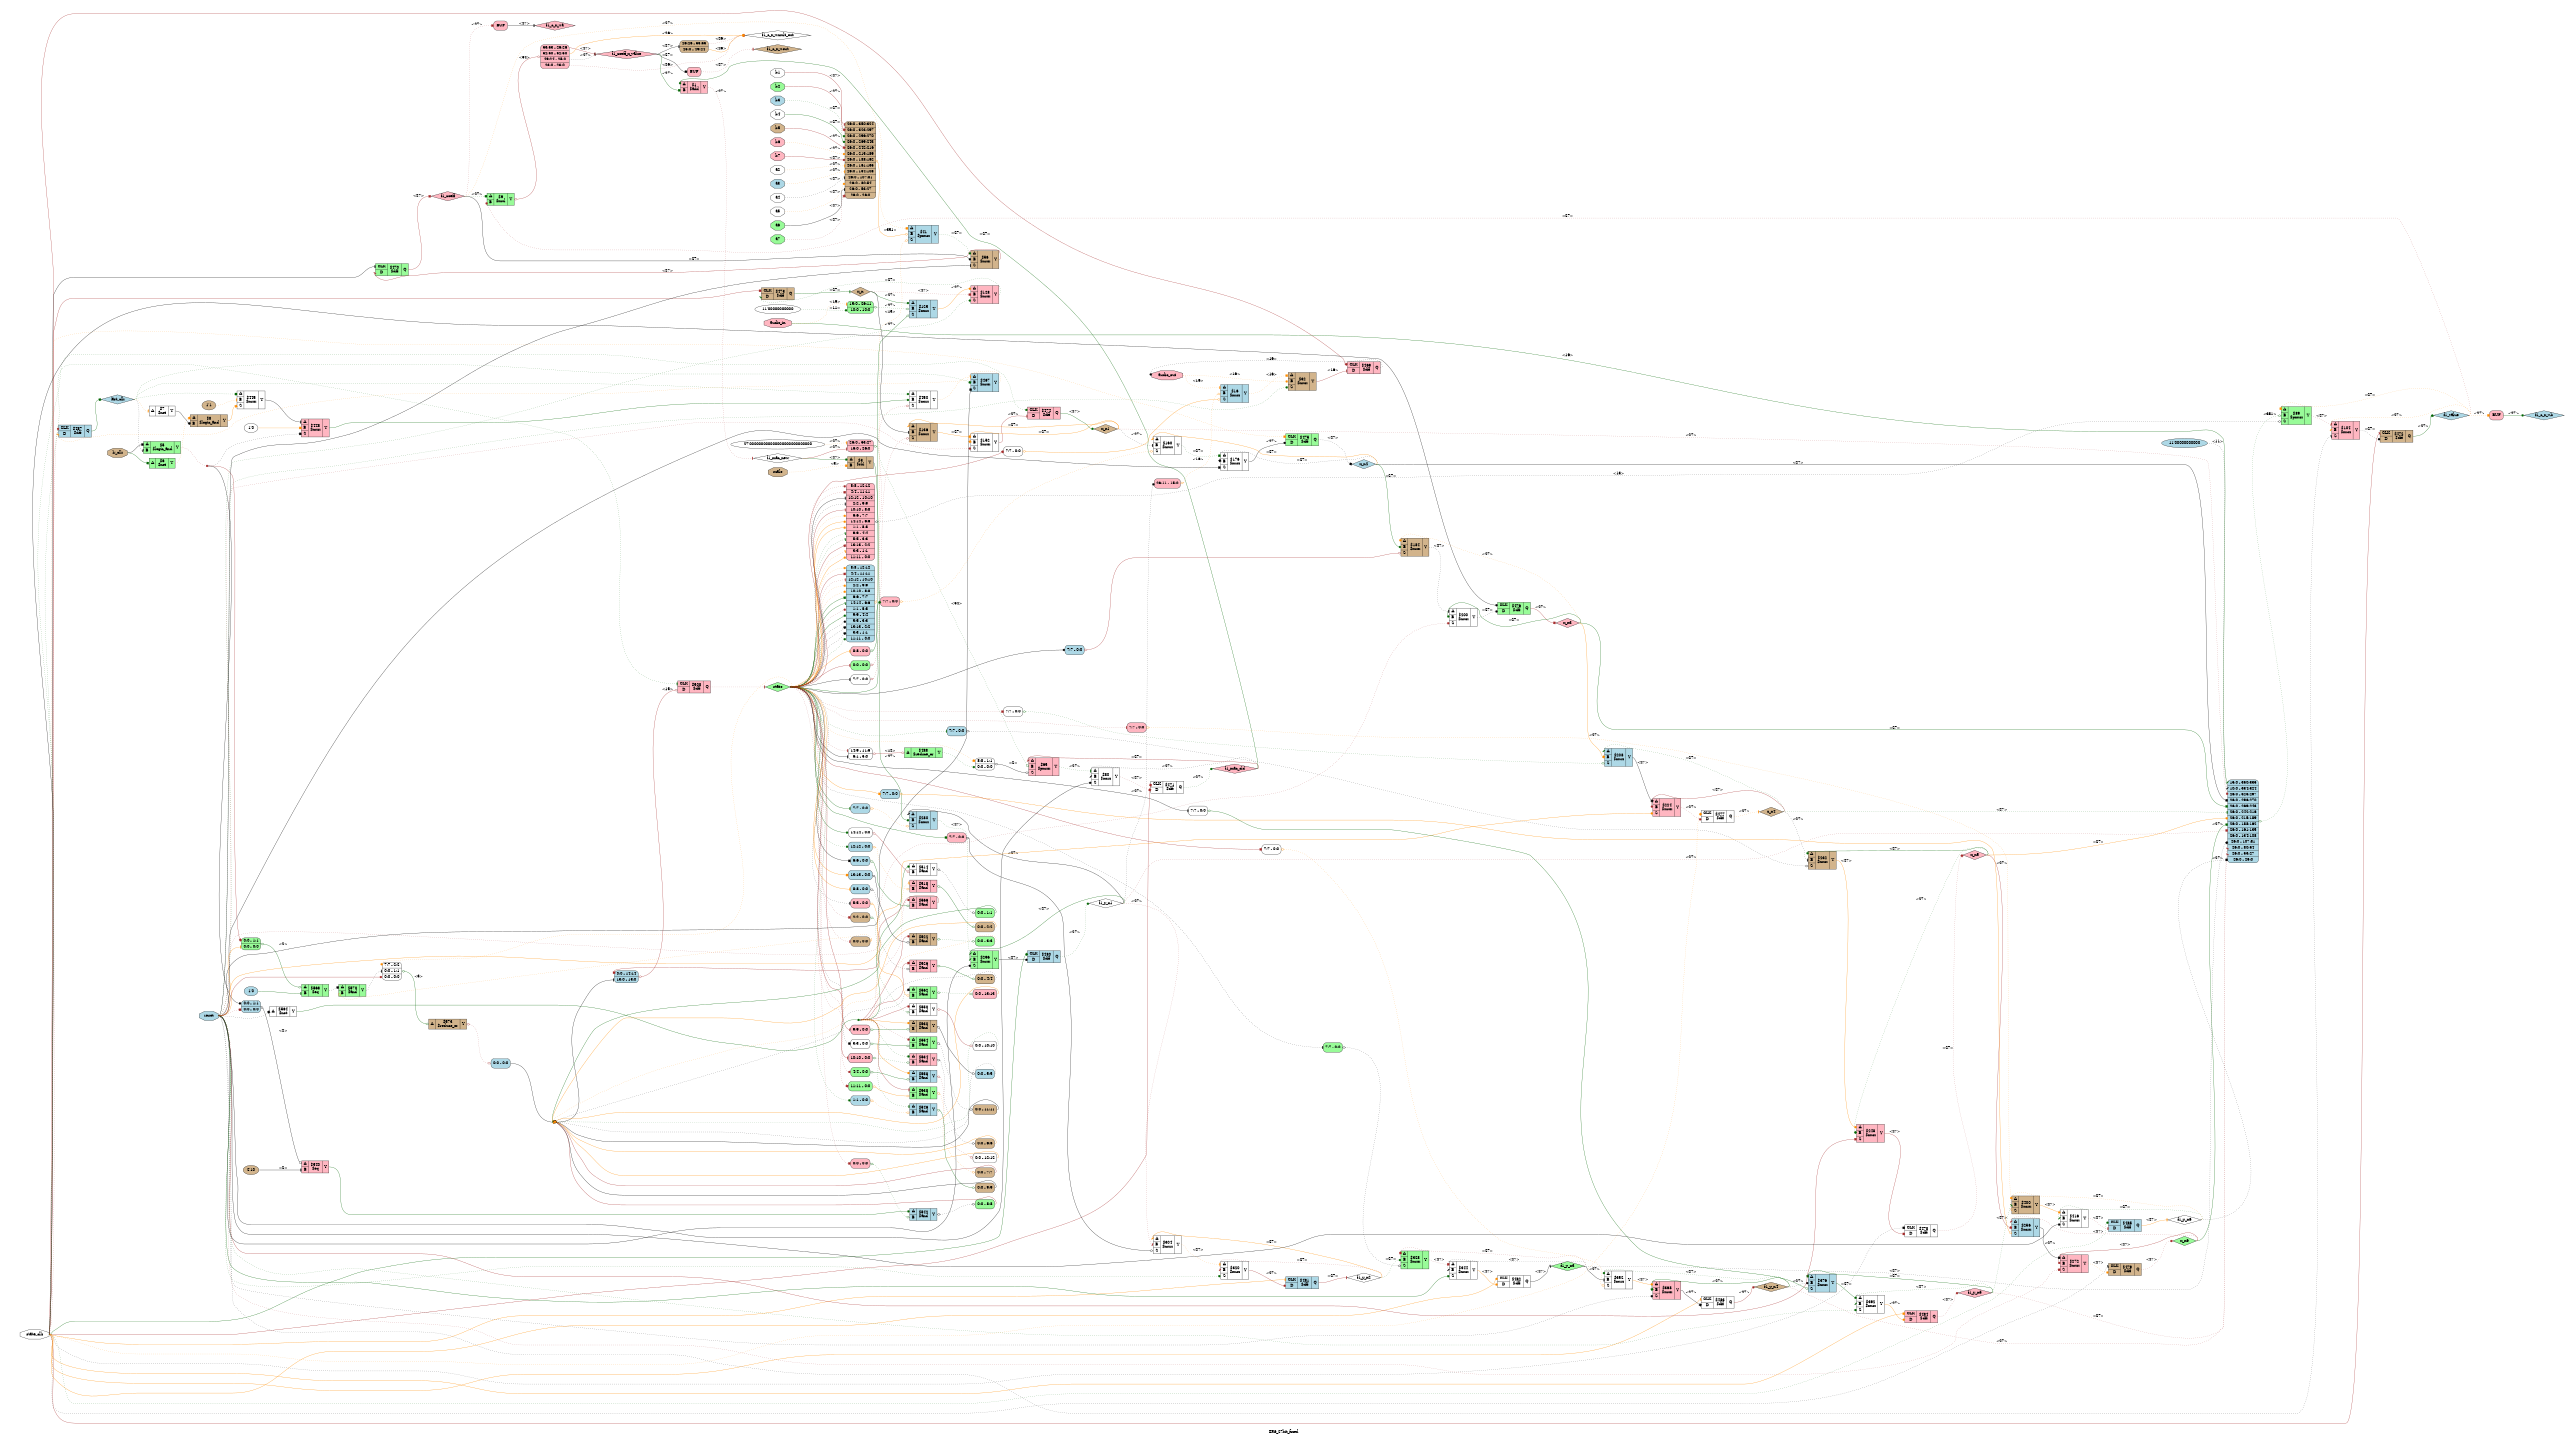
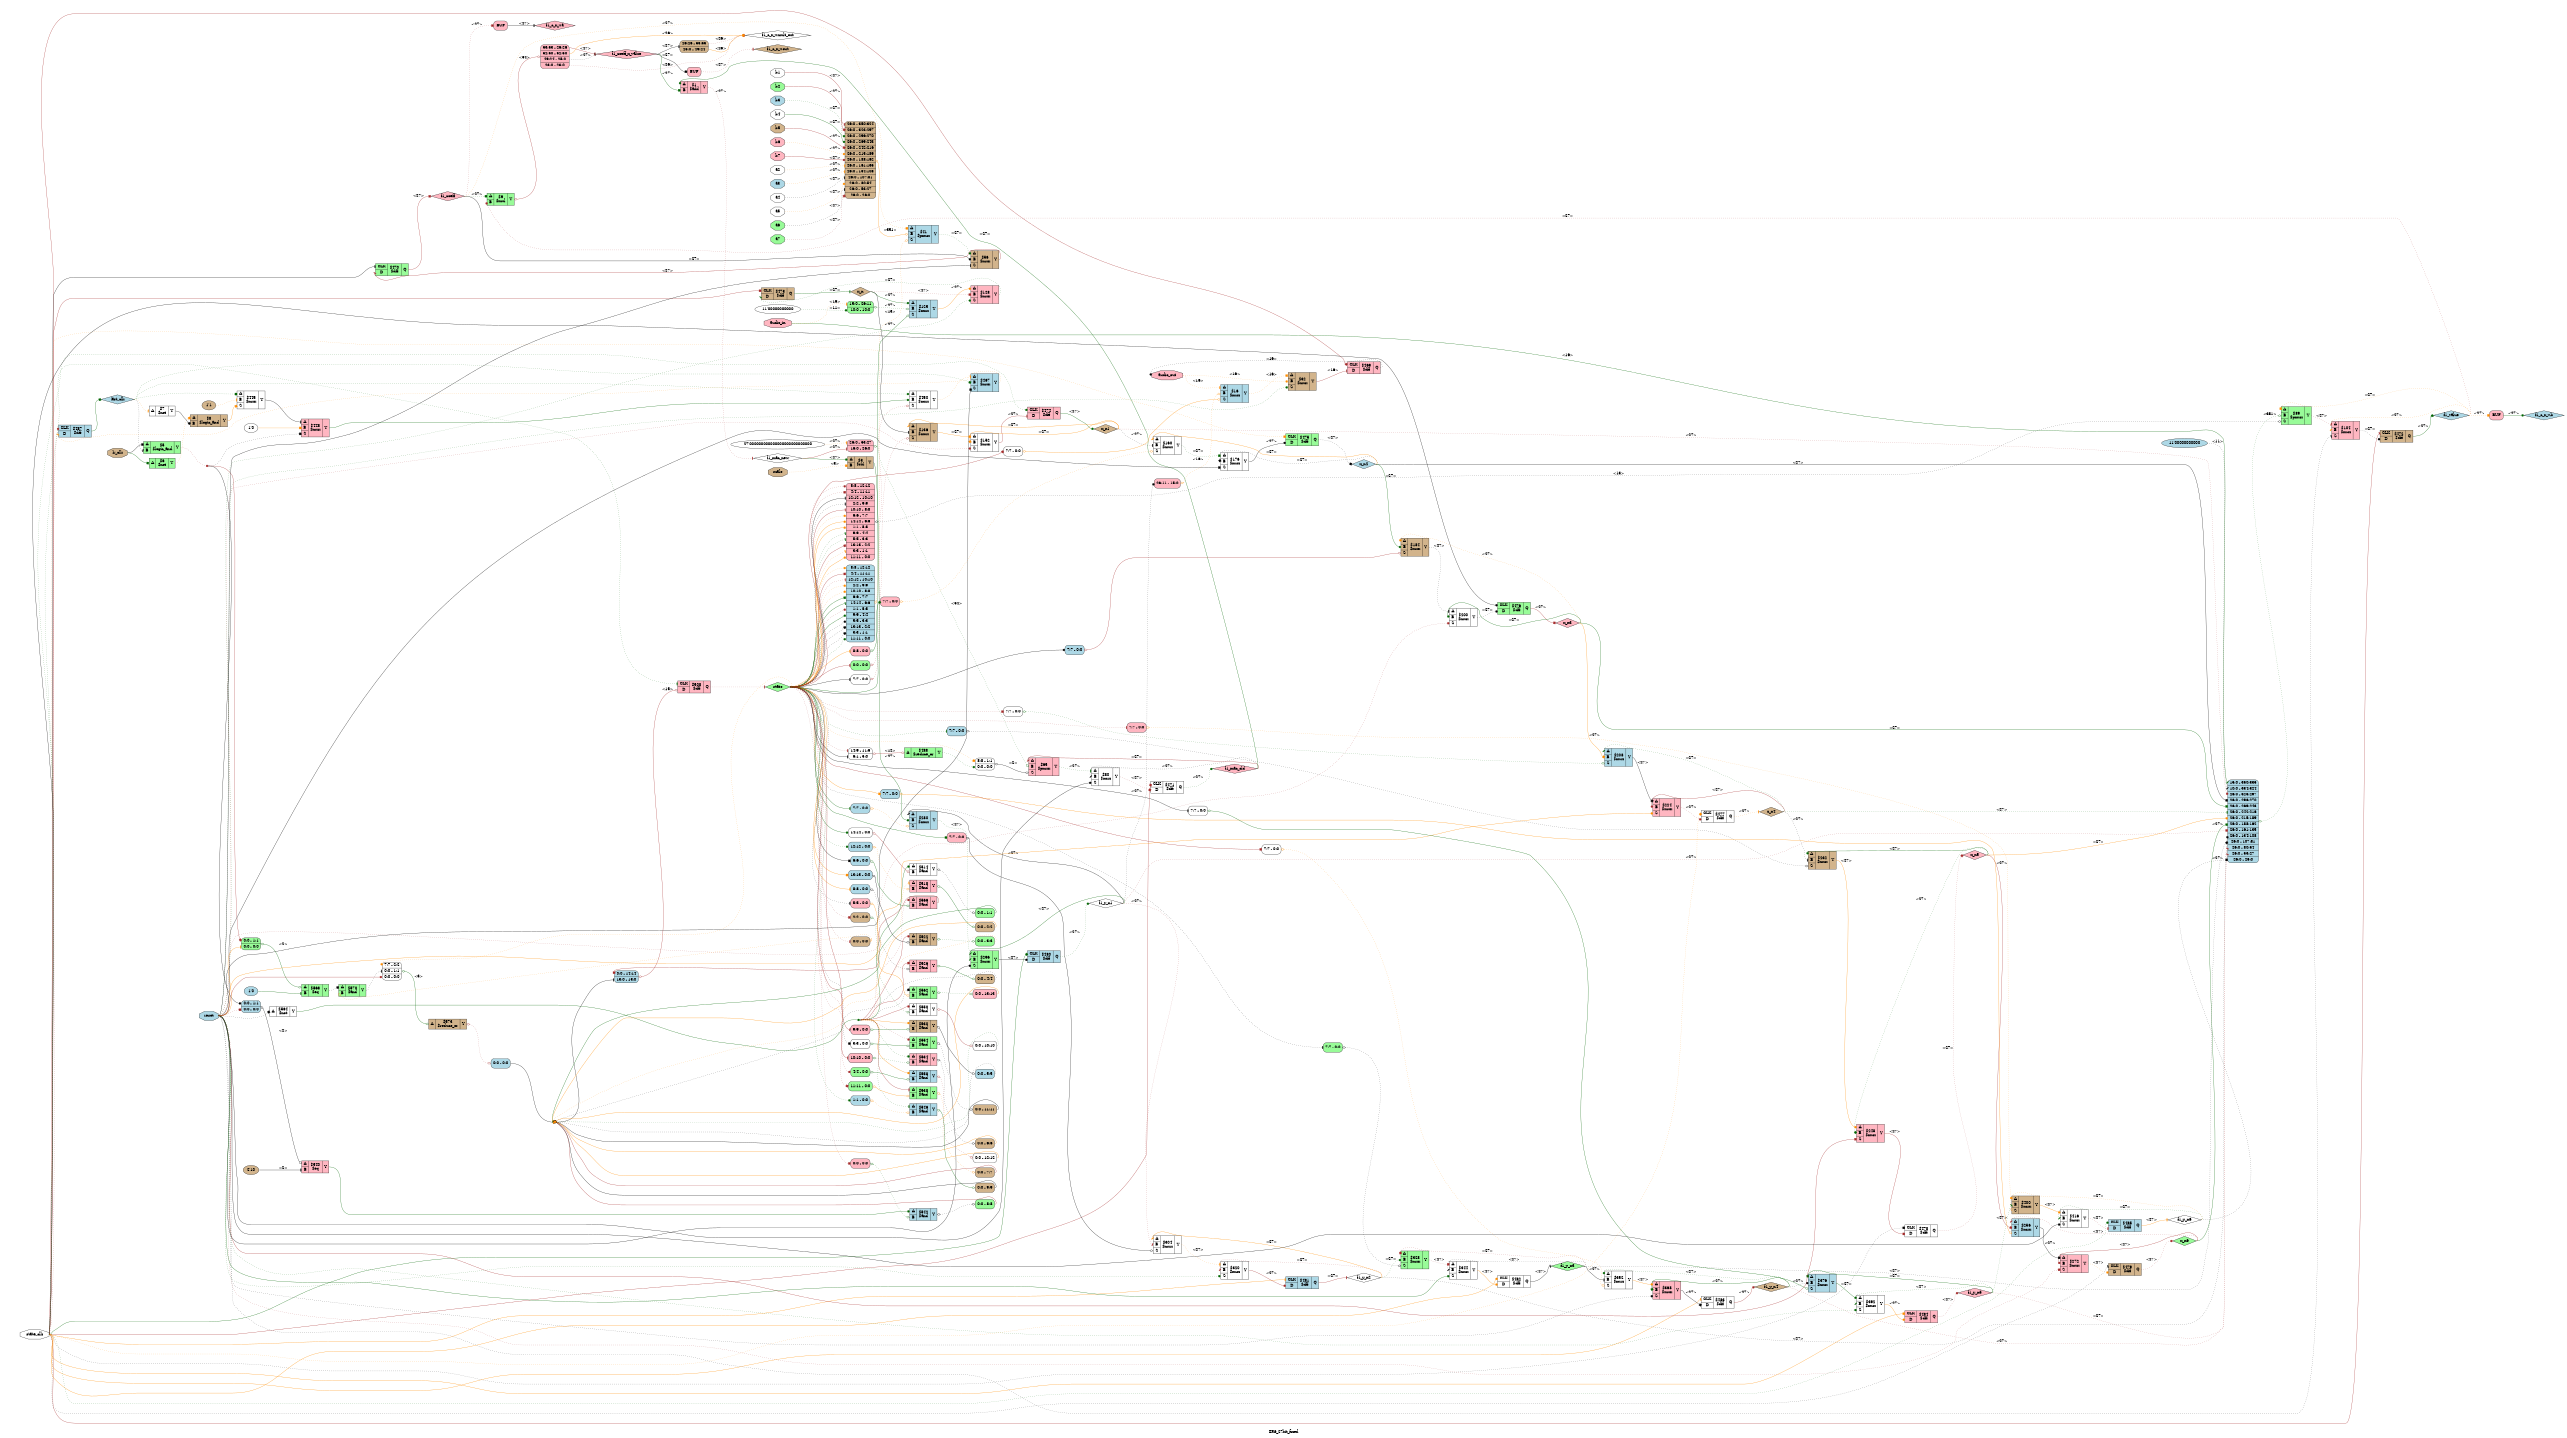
(824, 219) -> (824, 219)
none -> (2028, 1324)
